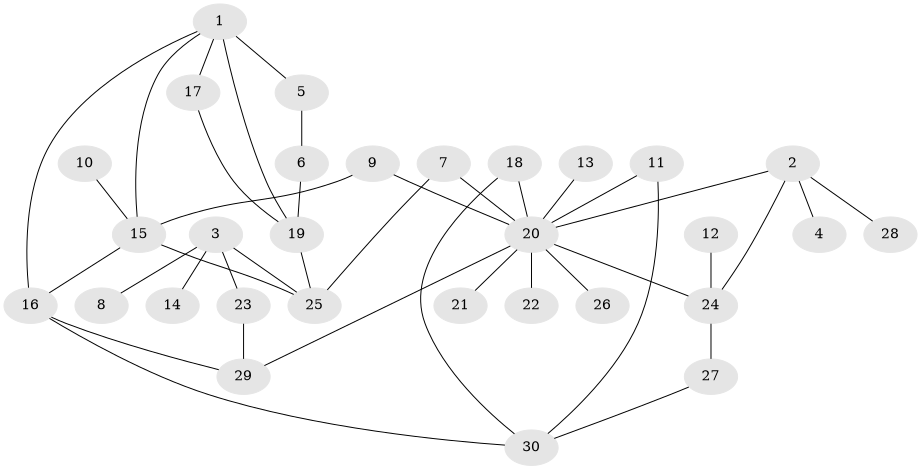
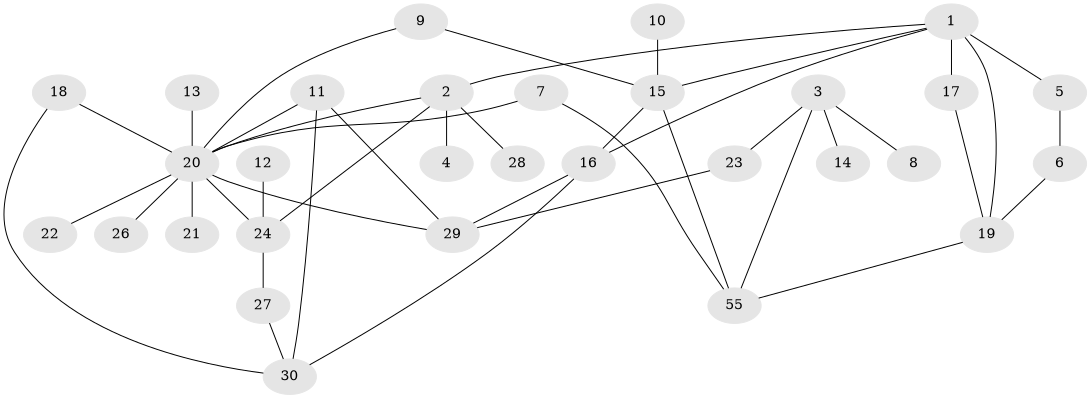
none -> (696, 46)
none -> (385, 164)
(315, 306) -> (735, 306)
